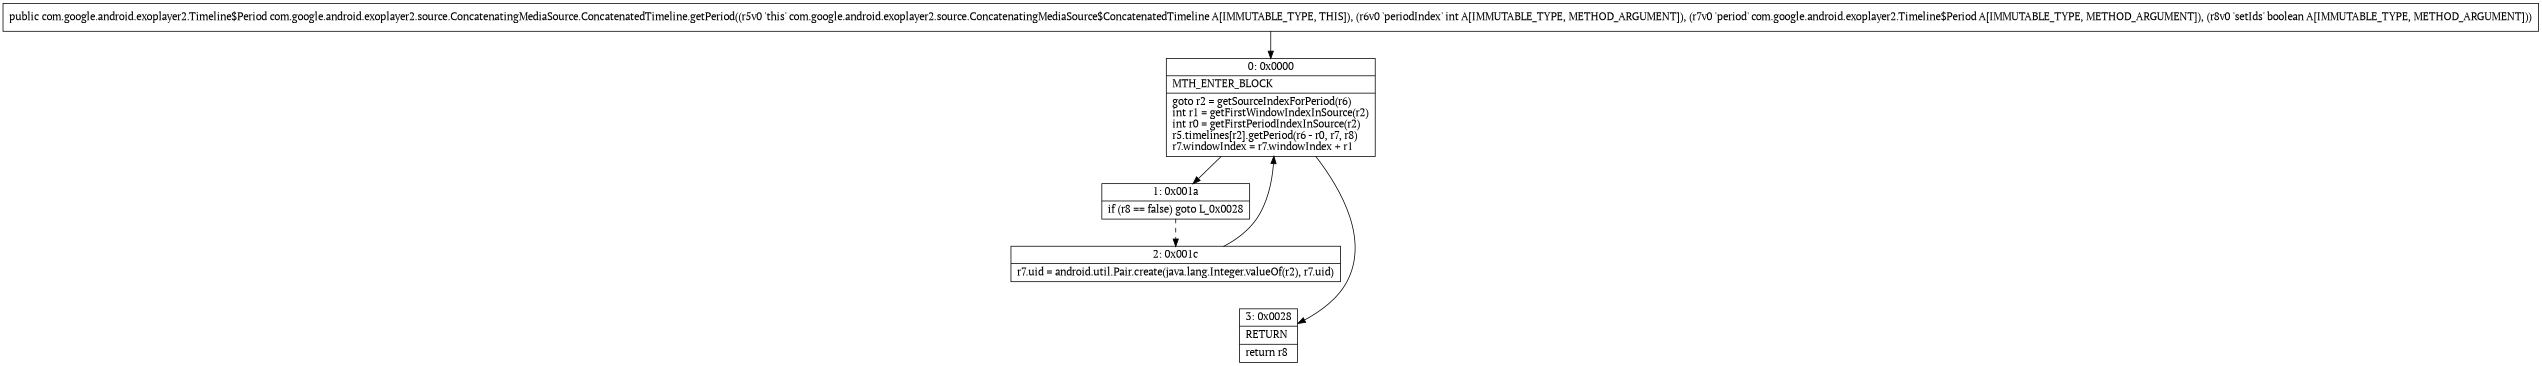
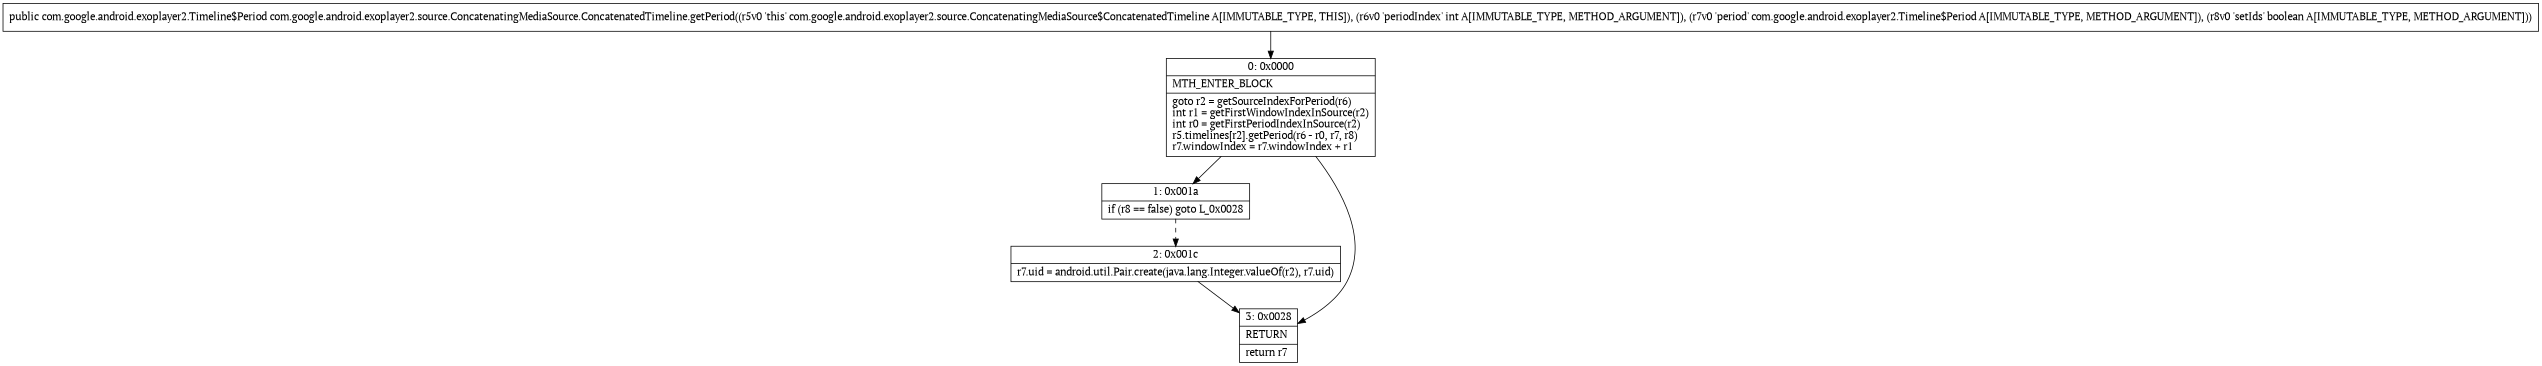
(1260, 213) -> (1215, 295)
(1267, 353) -> (1267, 353)
